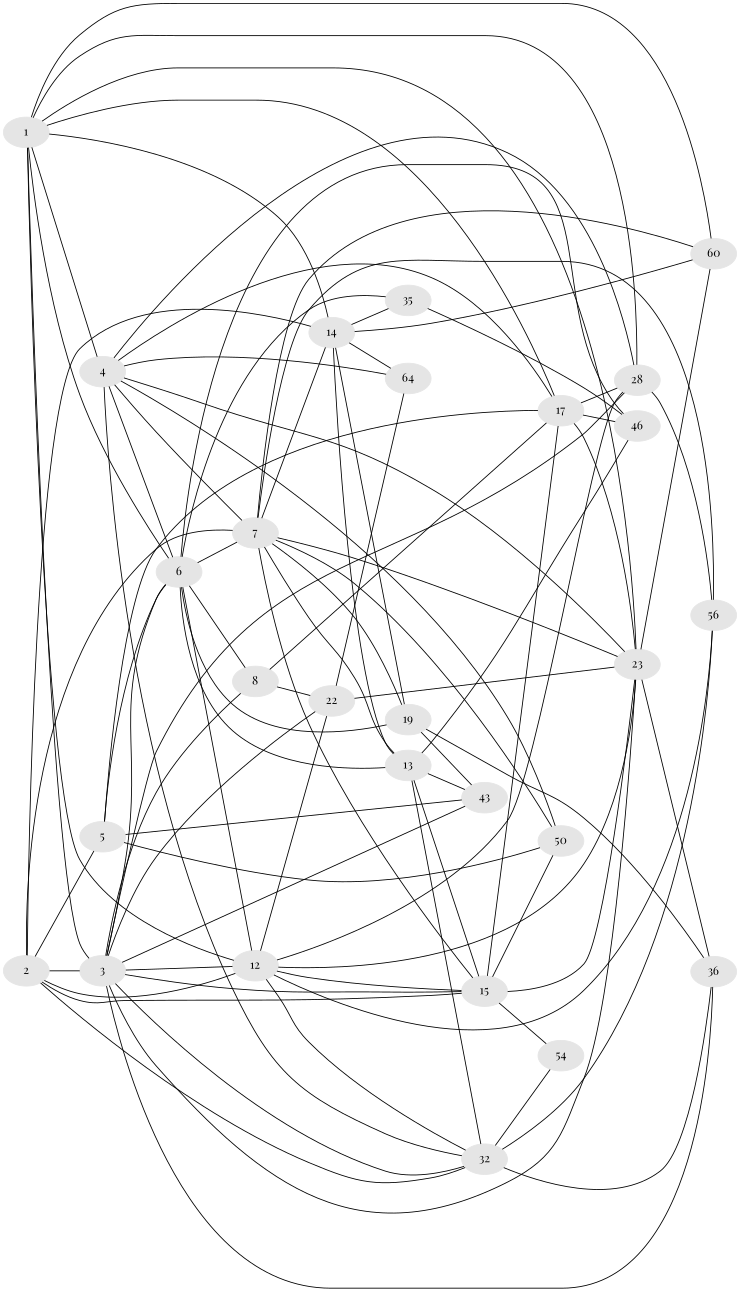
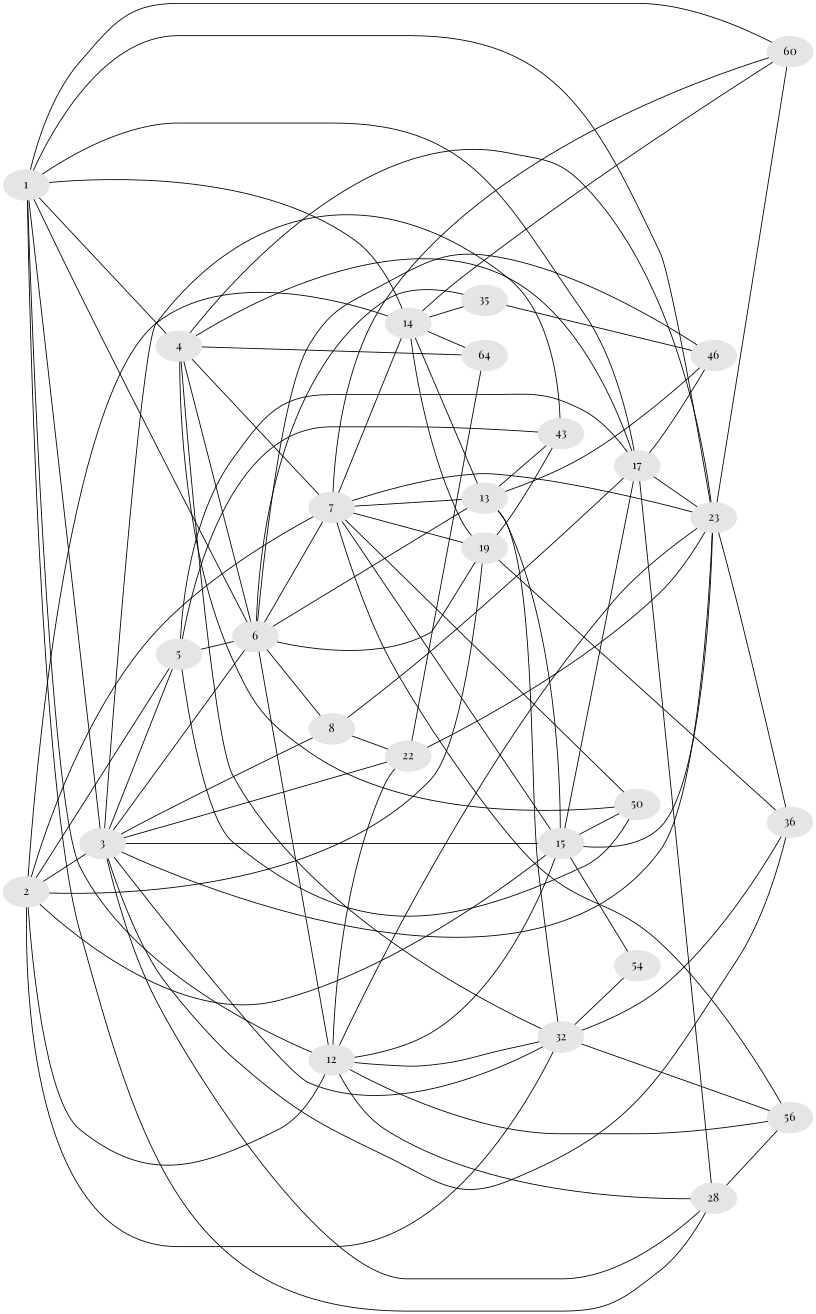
(400, 143) -> none
none -> (356, 834)
(179, 968) -> (141, 749)
